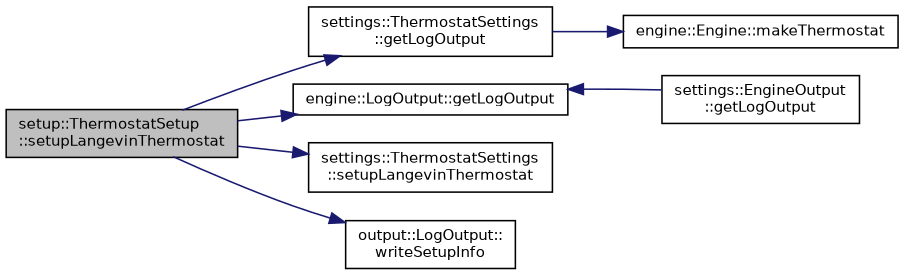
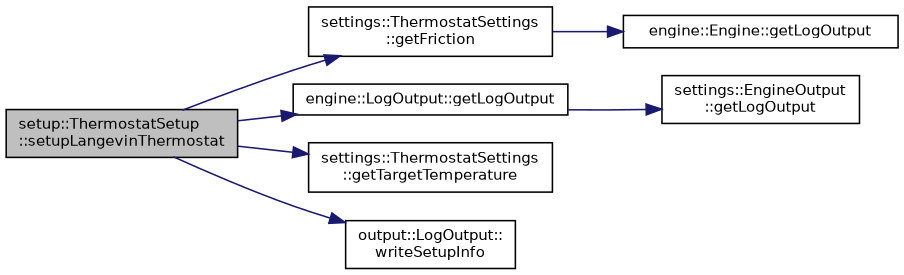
(431, 32) -> (431, 32)
(761, 32) -> (761, 32)
(623, 89) -> (607, 110)
(431, 167) -> (431, 167)
